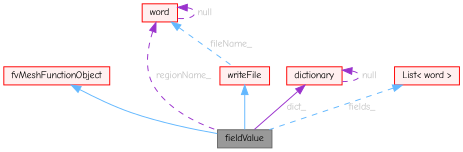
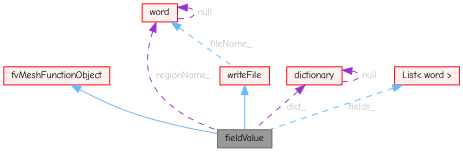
(276, 110) -> (276, 110)
